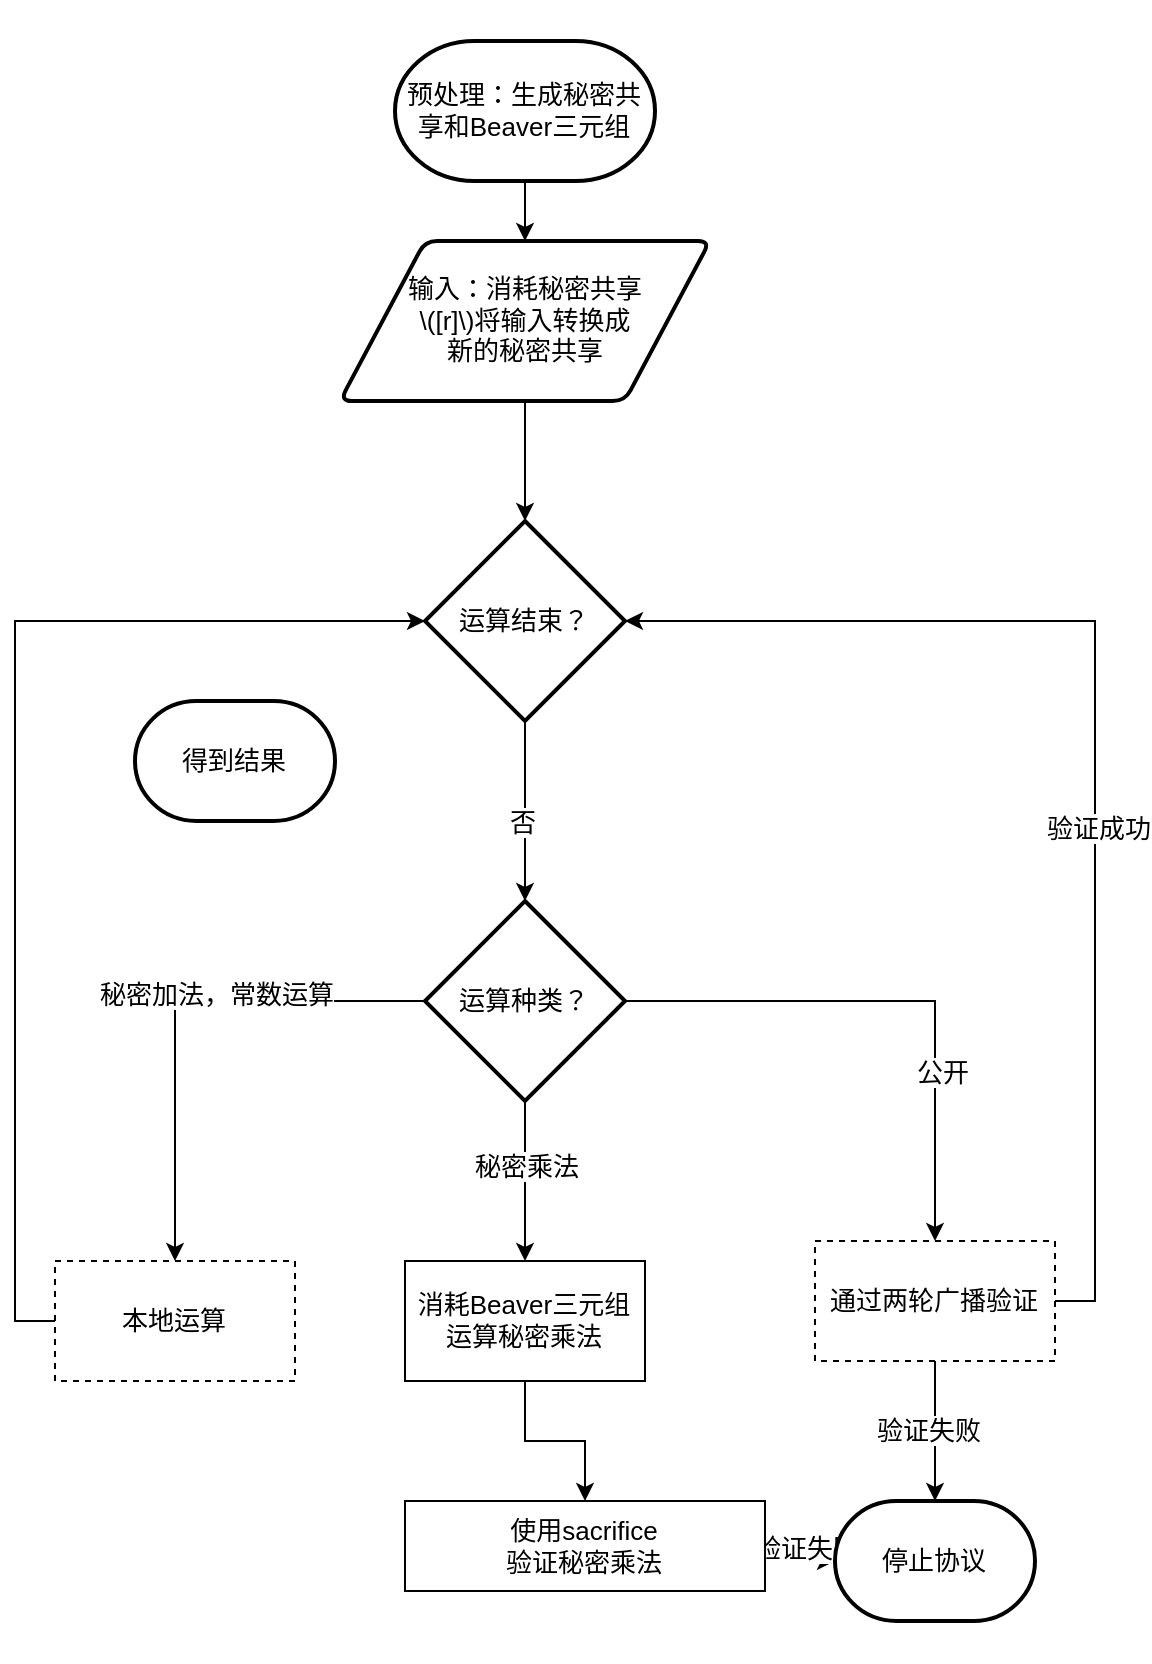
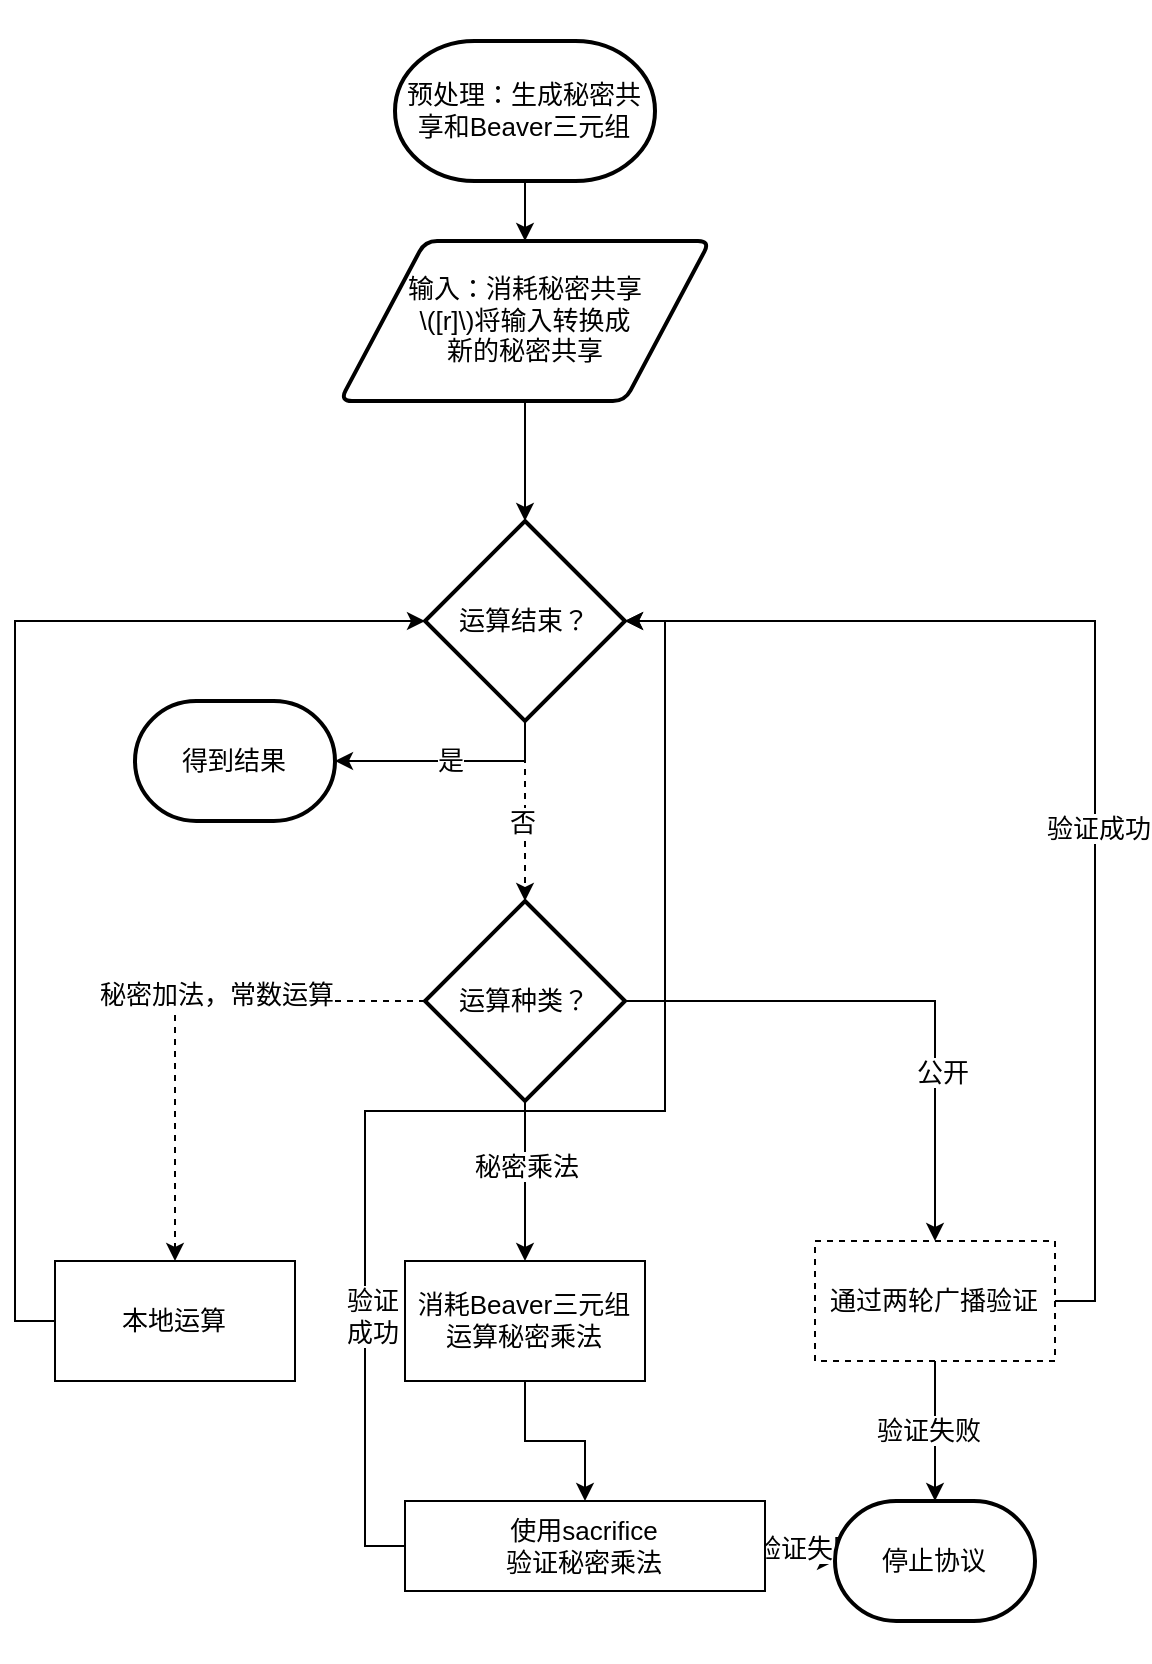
none -> (435, 761)
(525, 862) -> (525, 862)
none -> (521, 1111)
(175, 1127) -> (175, 1127)
(175, 1321) -> (175, 1321)
